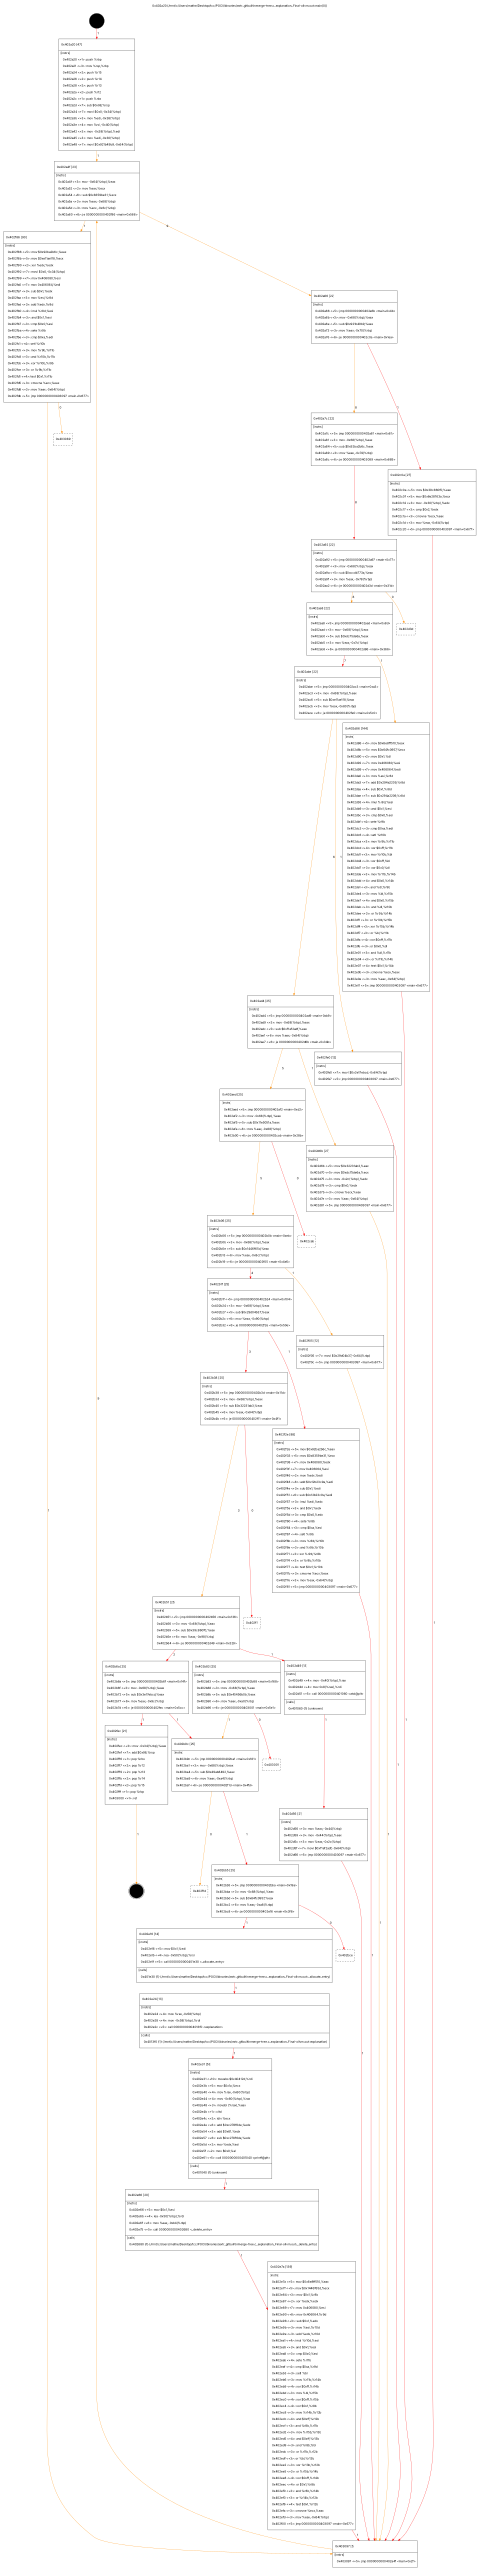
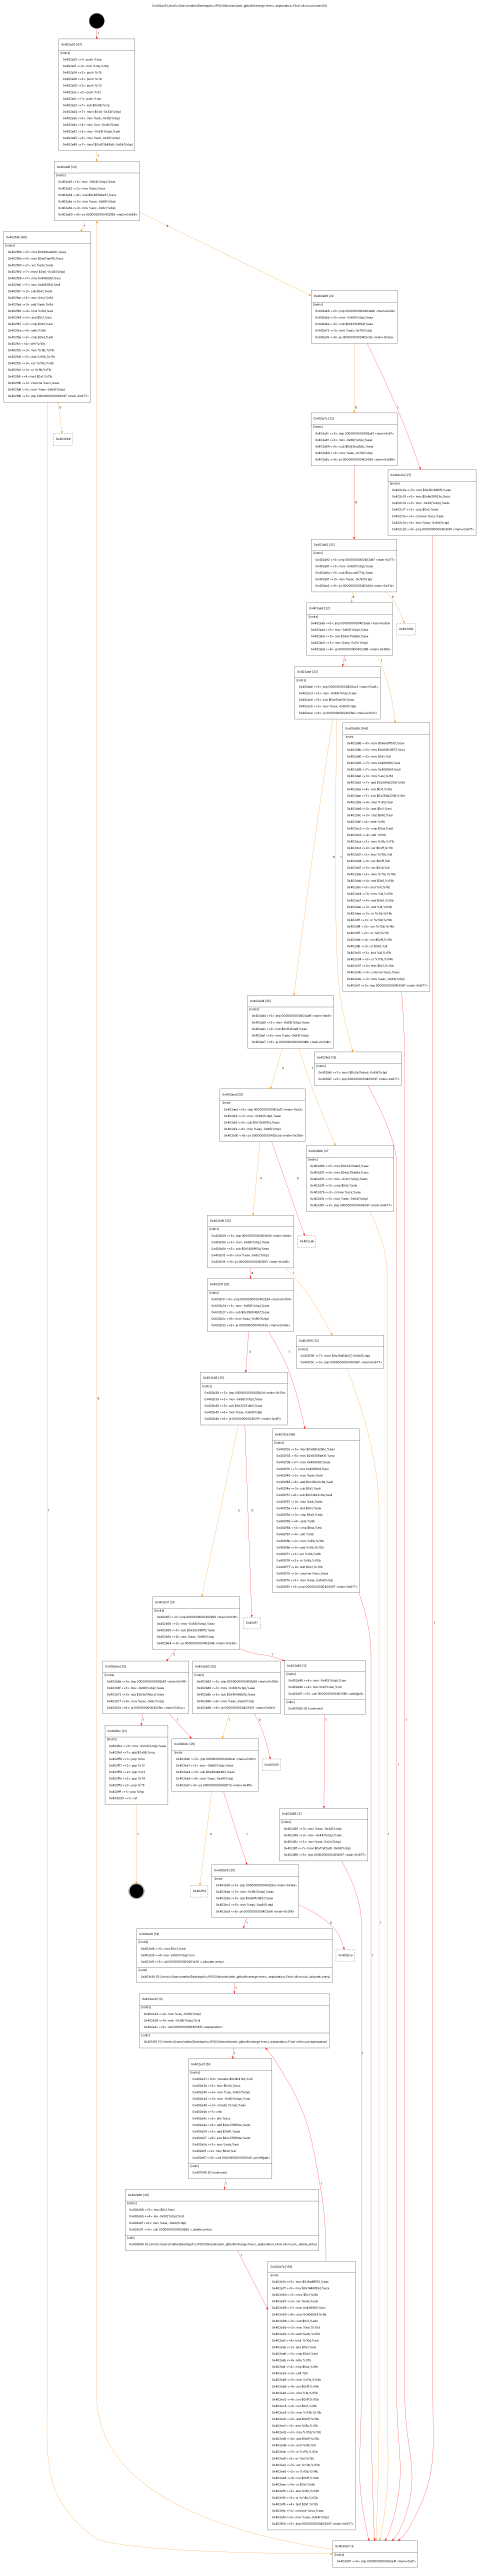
(355, 2534) -> (314, 2150)
